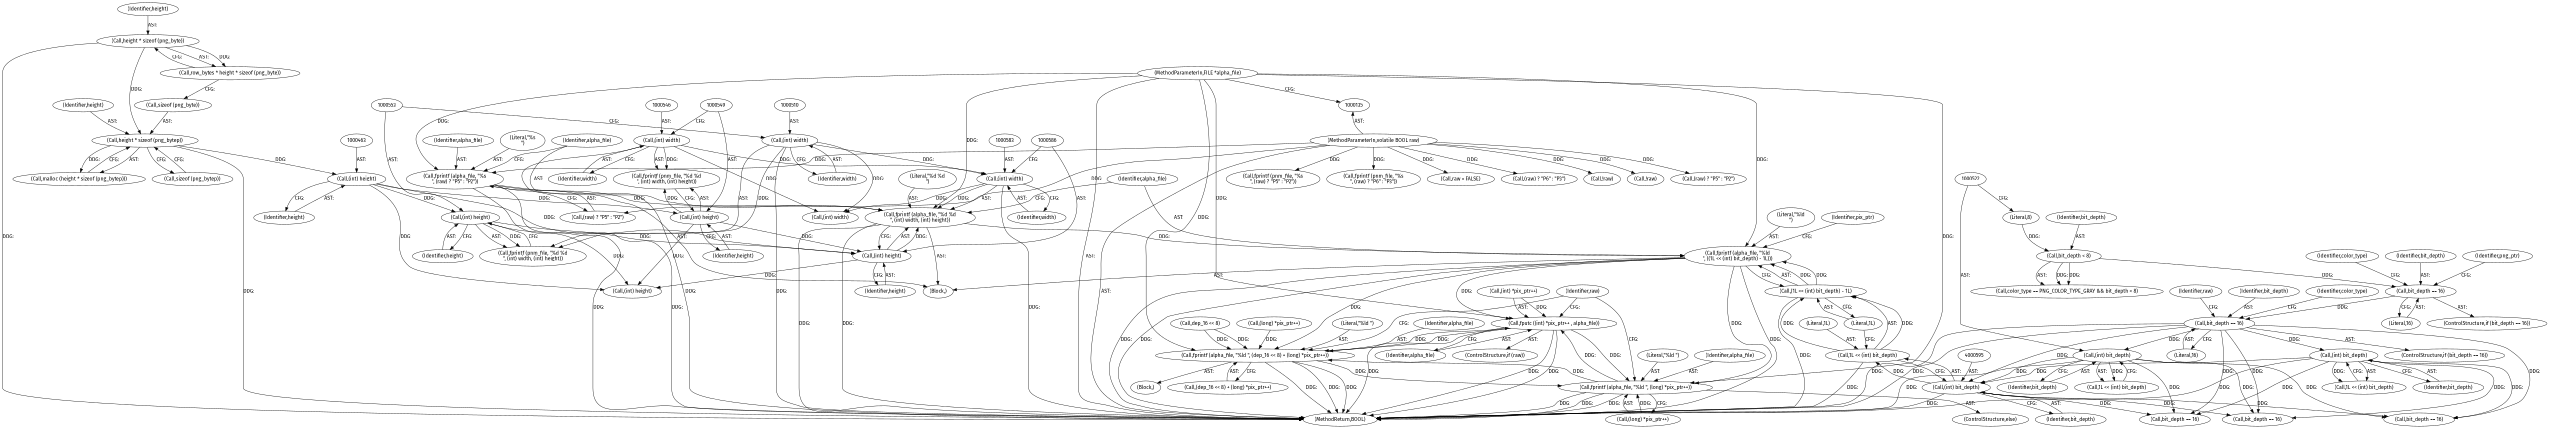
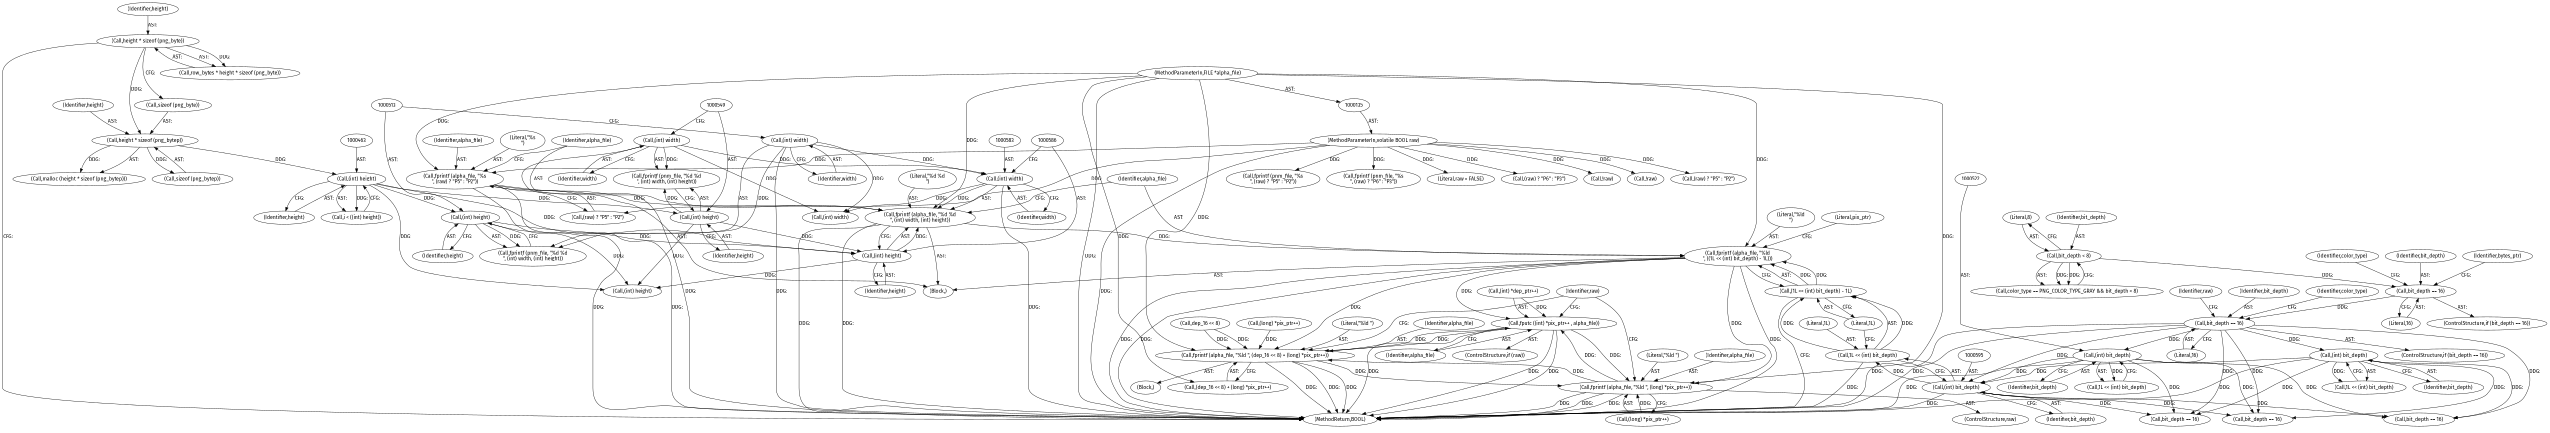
(178, 57) -> (178, 57)
(203, 88) -> (144, 75)
(1291, 89) -> (1291, 89)
(387, 105) -> (387, 105)
(662, 105) -> none
(790, 105) -> none
(1356, 126) -> (1366, 120)
(106, 159) -> none
(162, 160) -> (162, 160)
(180, 160) -> (180, 160)
(1461, 179) -> (1461, 179)
(1994, 197) -> (2046, 238)
none -> (357, 218)
(1853, 218) -> (1853, 218)
(9, 237) -> (9, 237)
(2035, 237) -> (2035, 237)
(1091, 256) -> (1091, 256)
(2498, 256) -> (2498, 256)
none -> (2084, 276)
(1251, 284) -> (1114, 220)
(1107, 292) -> (1107, 292)
(1513, 292) -> (1513, 292)
(1806, 356) -> (1806, 356)
(1974, 356) -> (1974, 356)
(626, 412) -> none
(1990, 420) -> (1990, 420)
